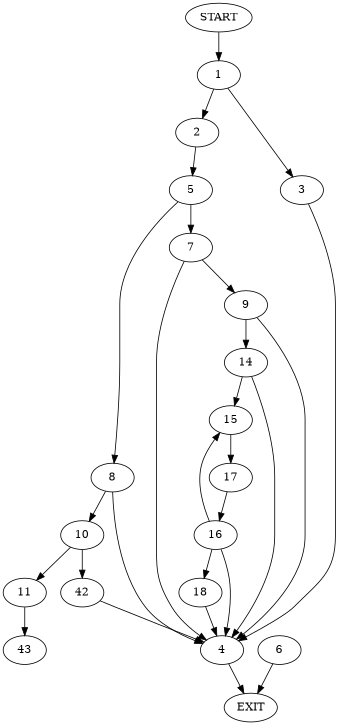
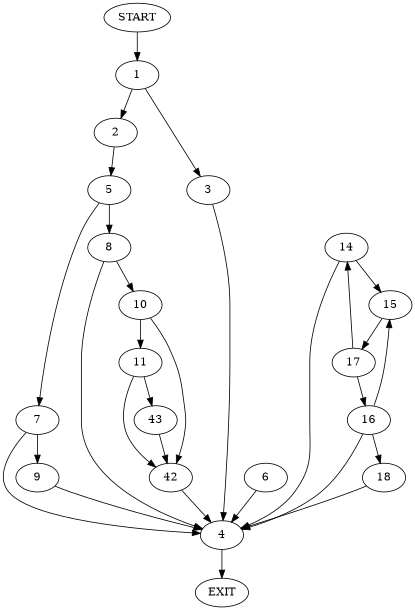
(246, 330) -> (350, 309)
none -> (124, 423)
none -> (162, 445)
(267, 675) -> (246, 503)
